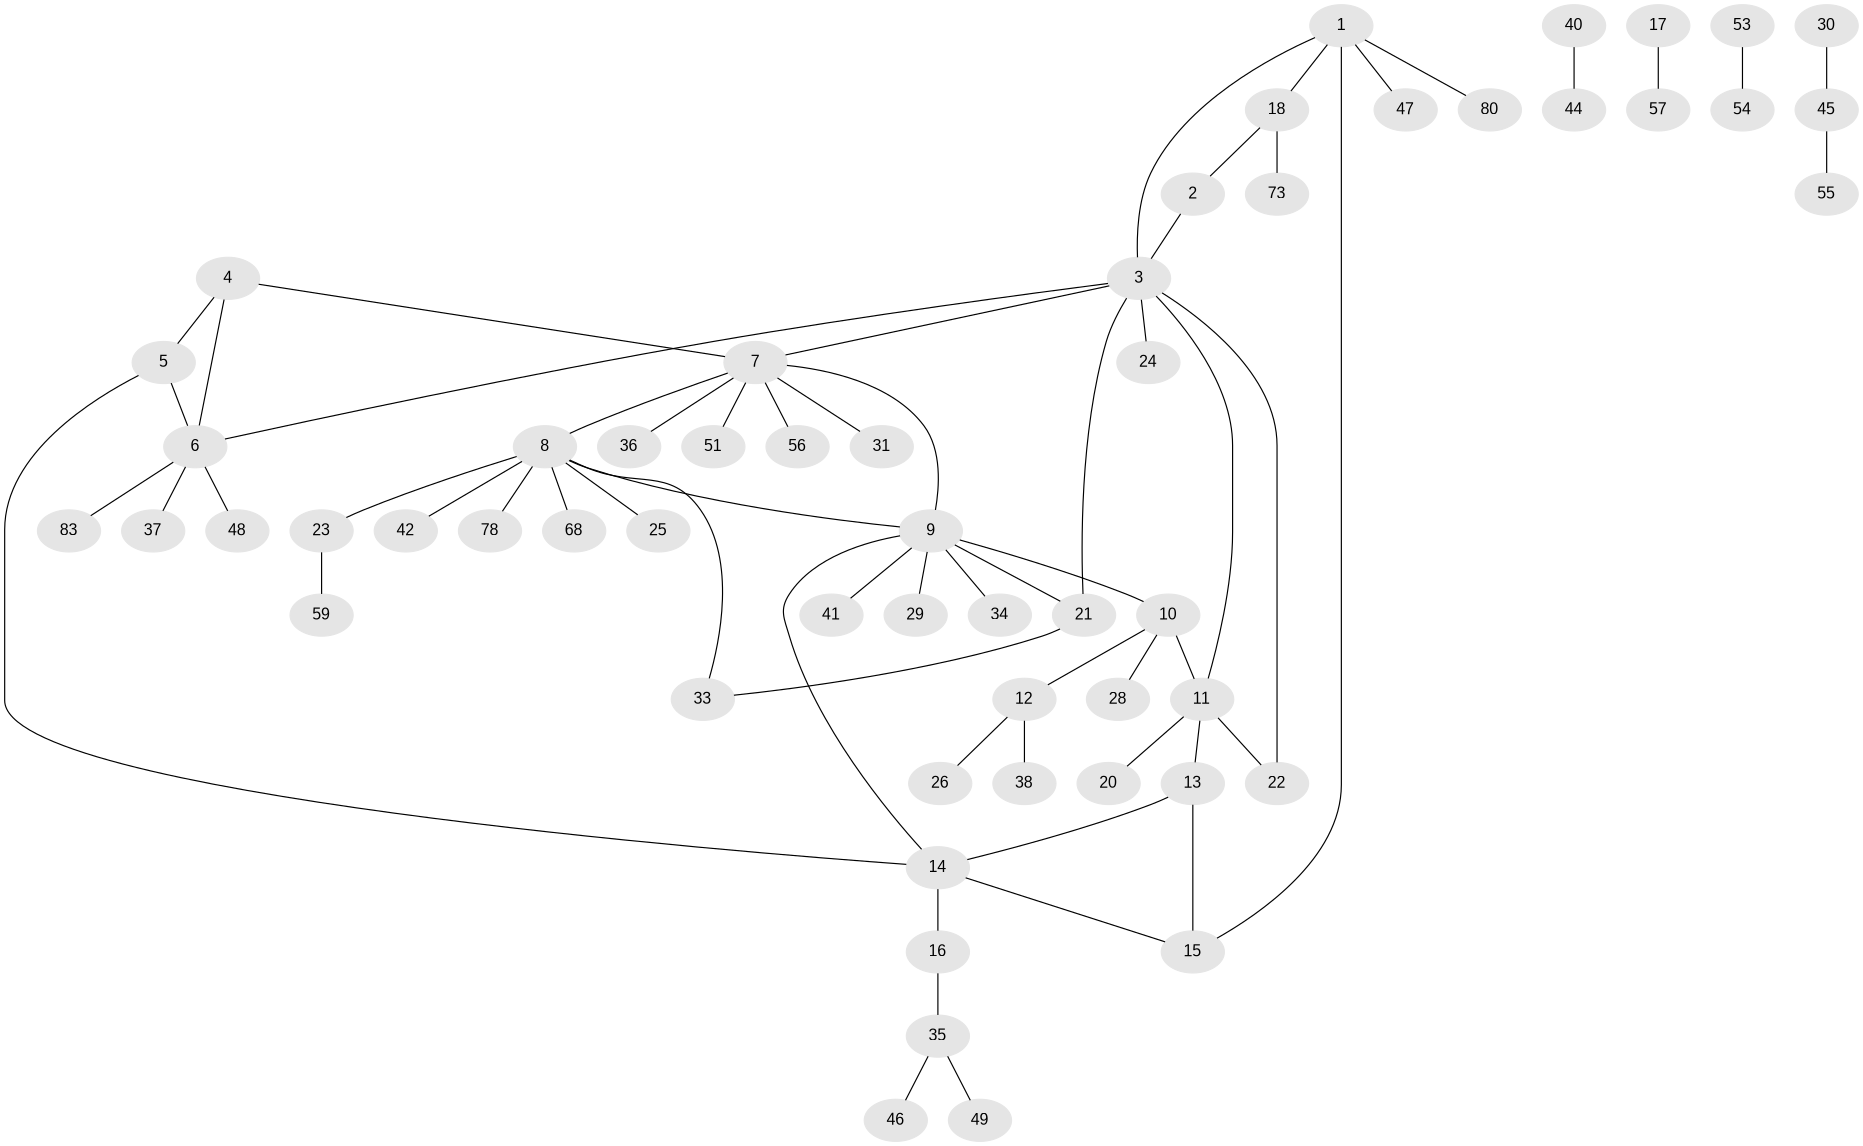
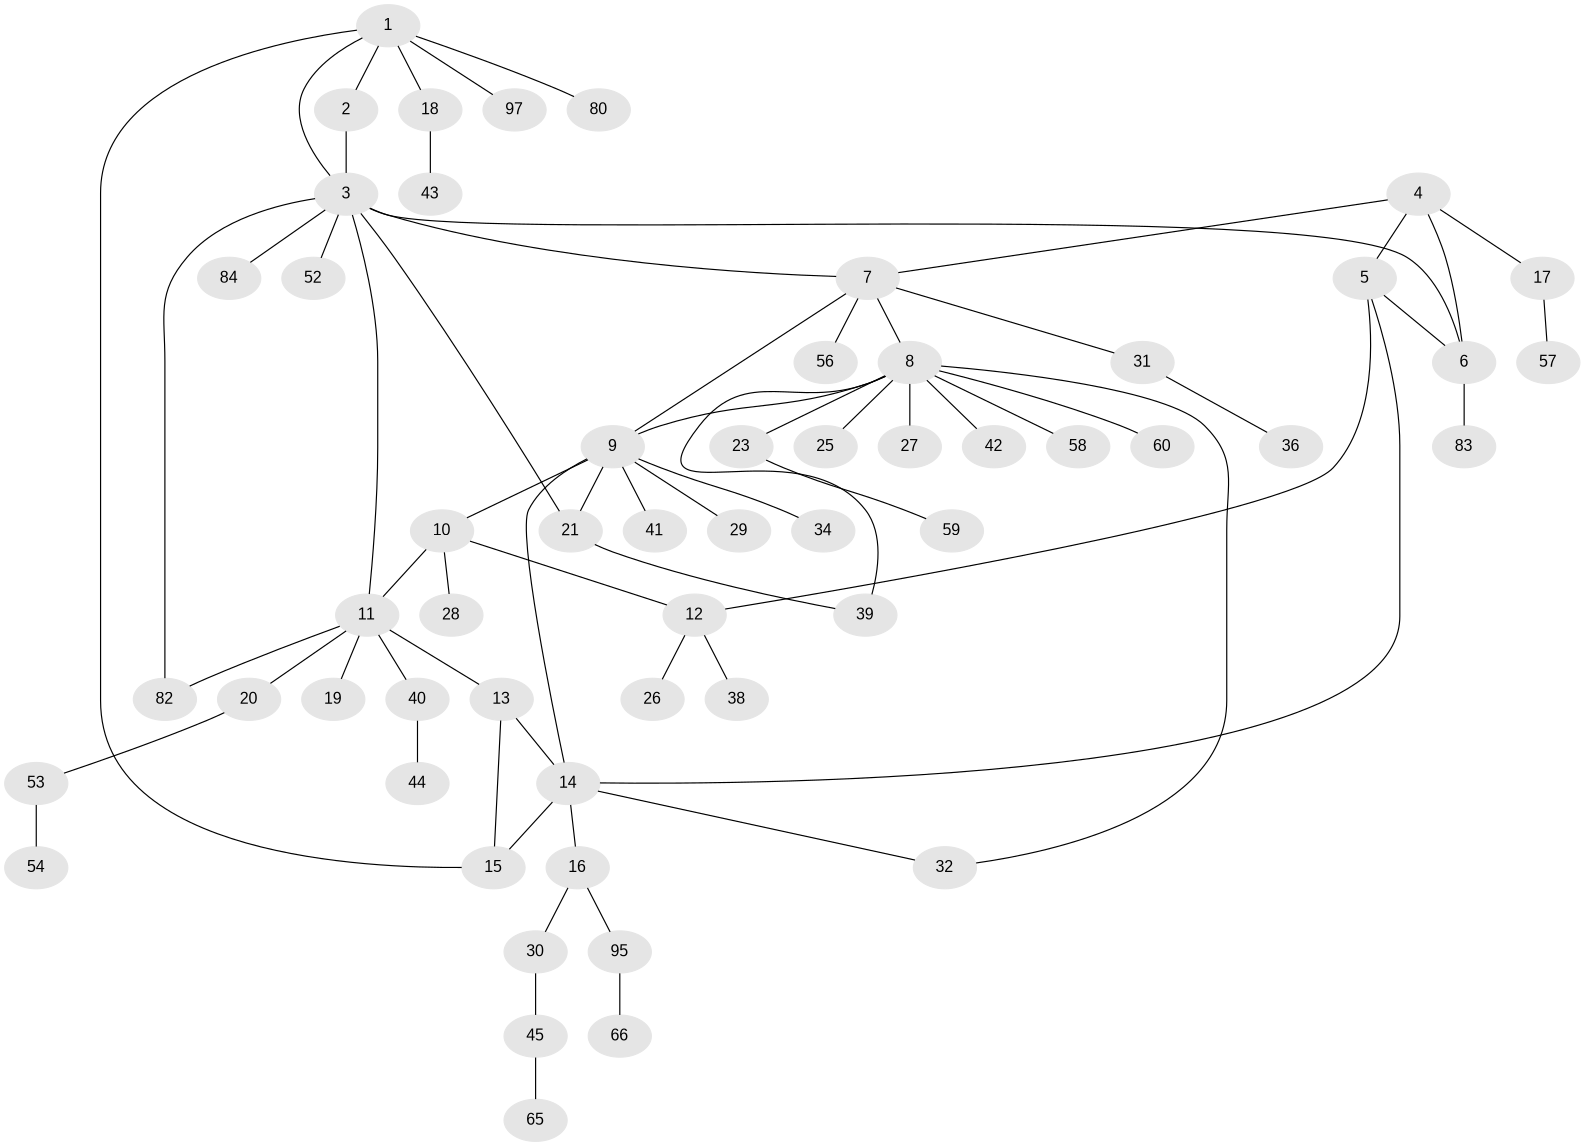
(1406, 110) -> (515, 110)
(1235, 152) -> (367, 68)
(1277, 194) -> (430, 194)
(1827, 194) -> (536, 1120)
none -> (1480, 236)
none -> (313, 278)
(1148, 363) -> (229, 278)
(692, 405) -> (1217, 405)
(713, 447) -> none
none -> (910, 447)
(153, 531) -> none
(237, 531) -> none
(490, 531) -> (1078, 447)
(574, 531) -> (1162, 447)
none -> (1120, 535)
none -> (392, 657)
none -> (333, 699)
(703, 699) -> (865, 615)
none -> (145, 745)
(1277, 784) -> (165, 699)
none -> (945, 868)
none -> (557, 910)
(938, 1036) -> (620, 952)
(896, 1120) -> (620, 1036)
(980, 1120) -> none
